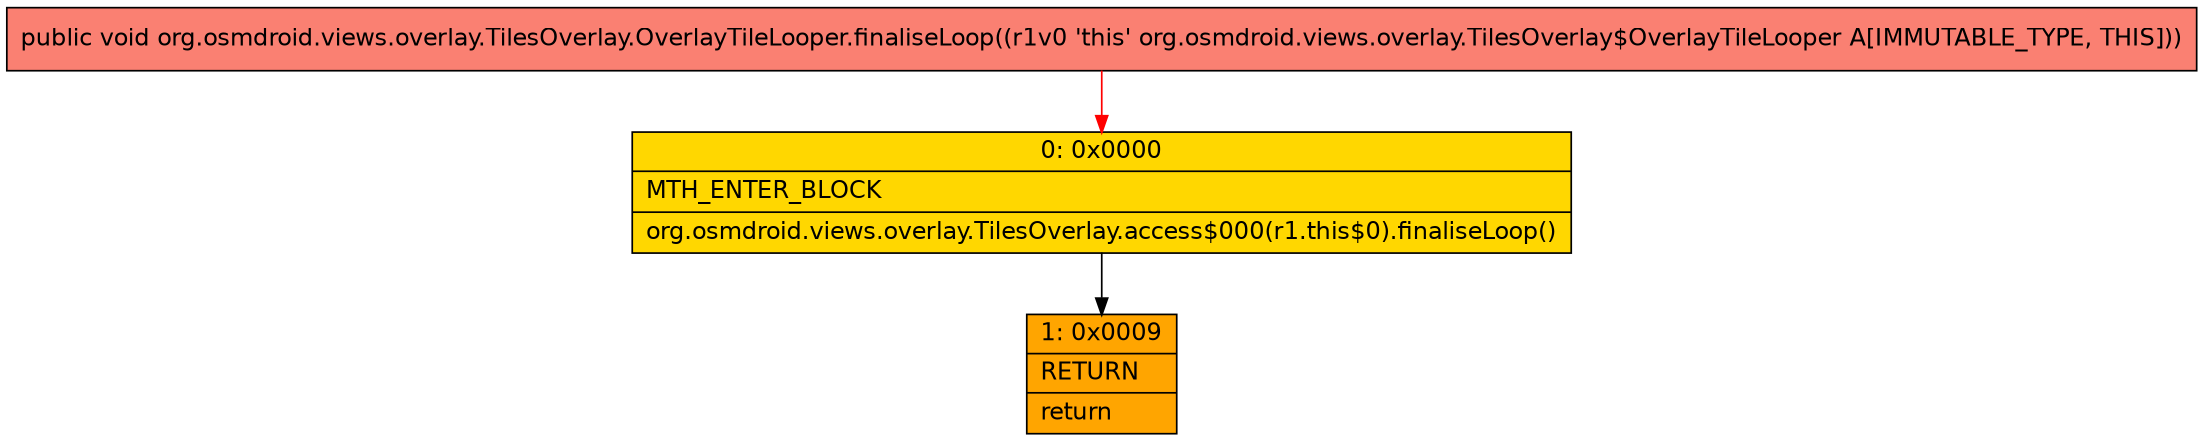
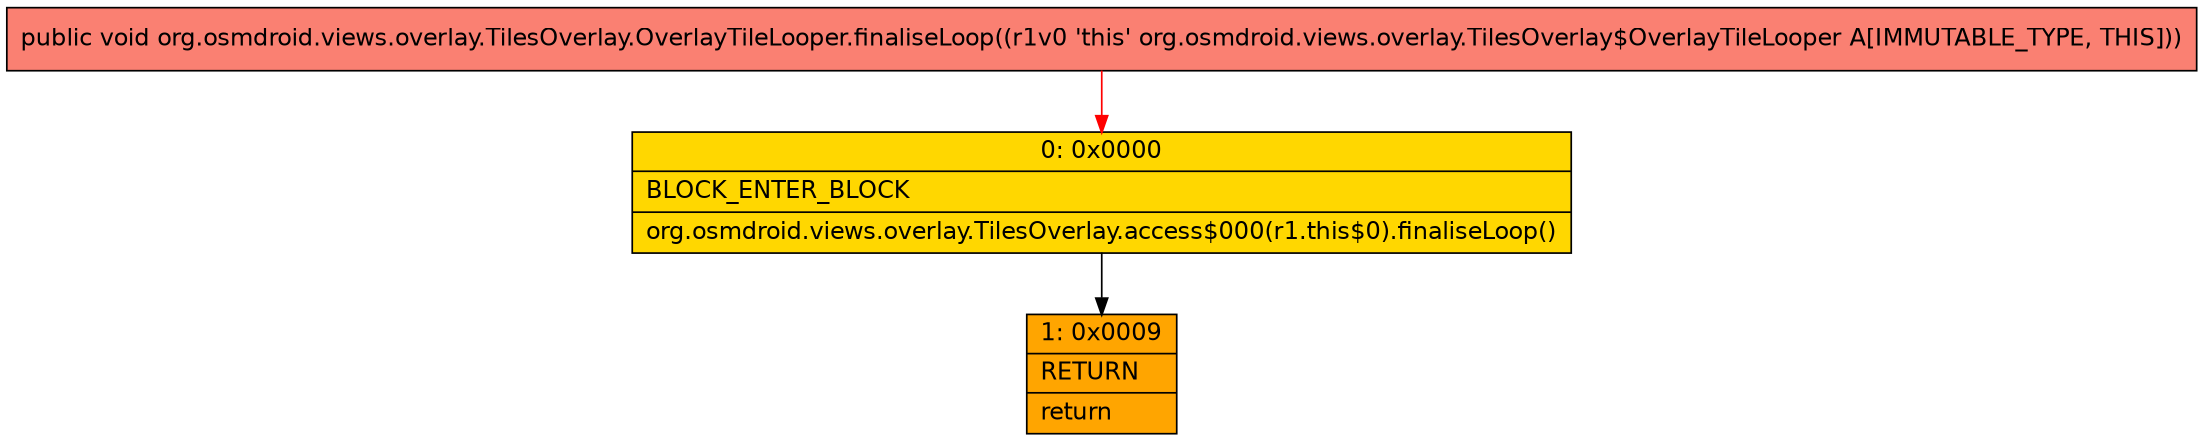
(764, 191) -> (778, 191)
